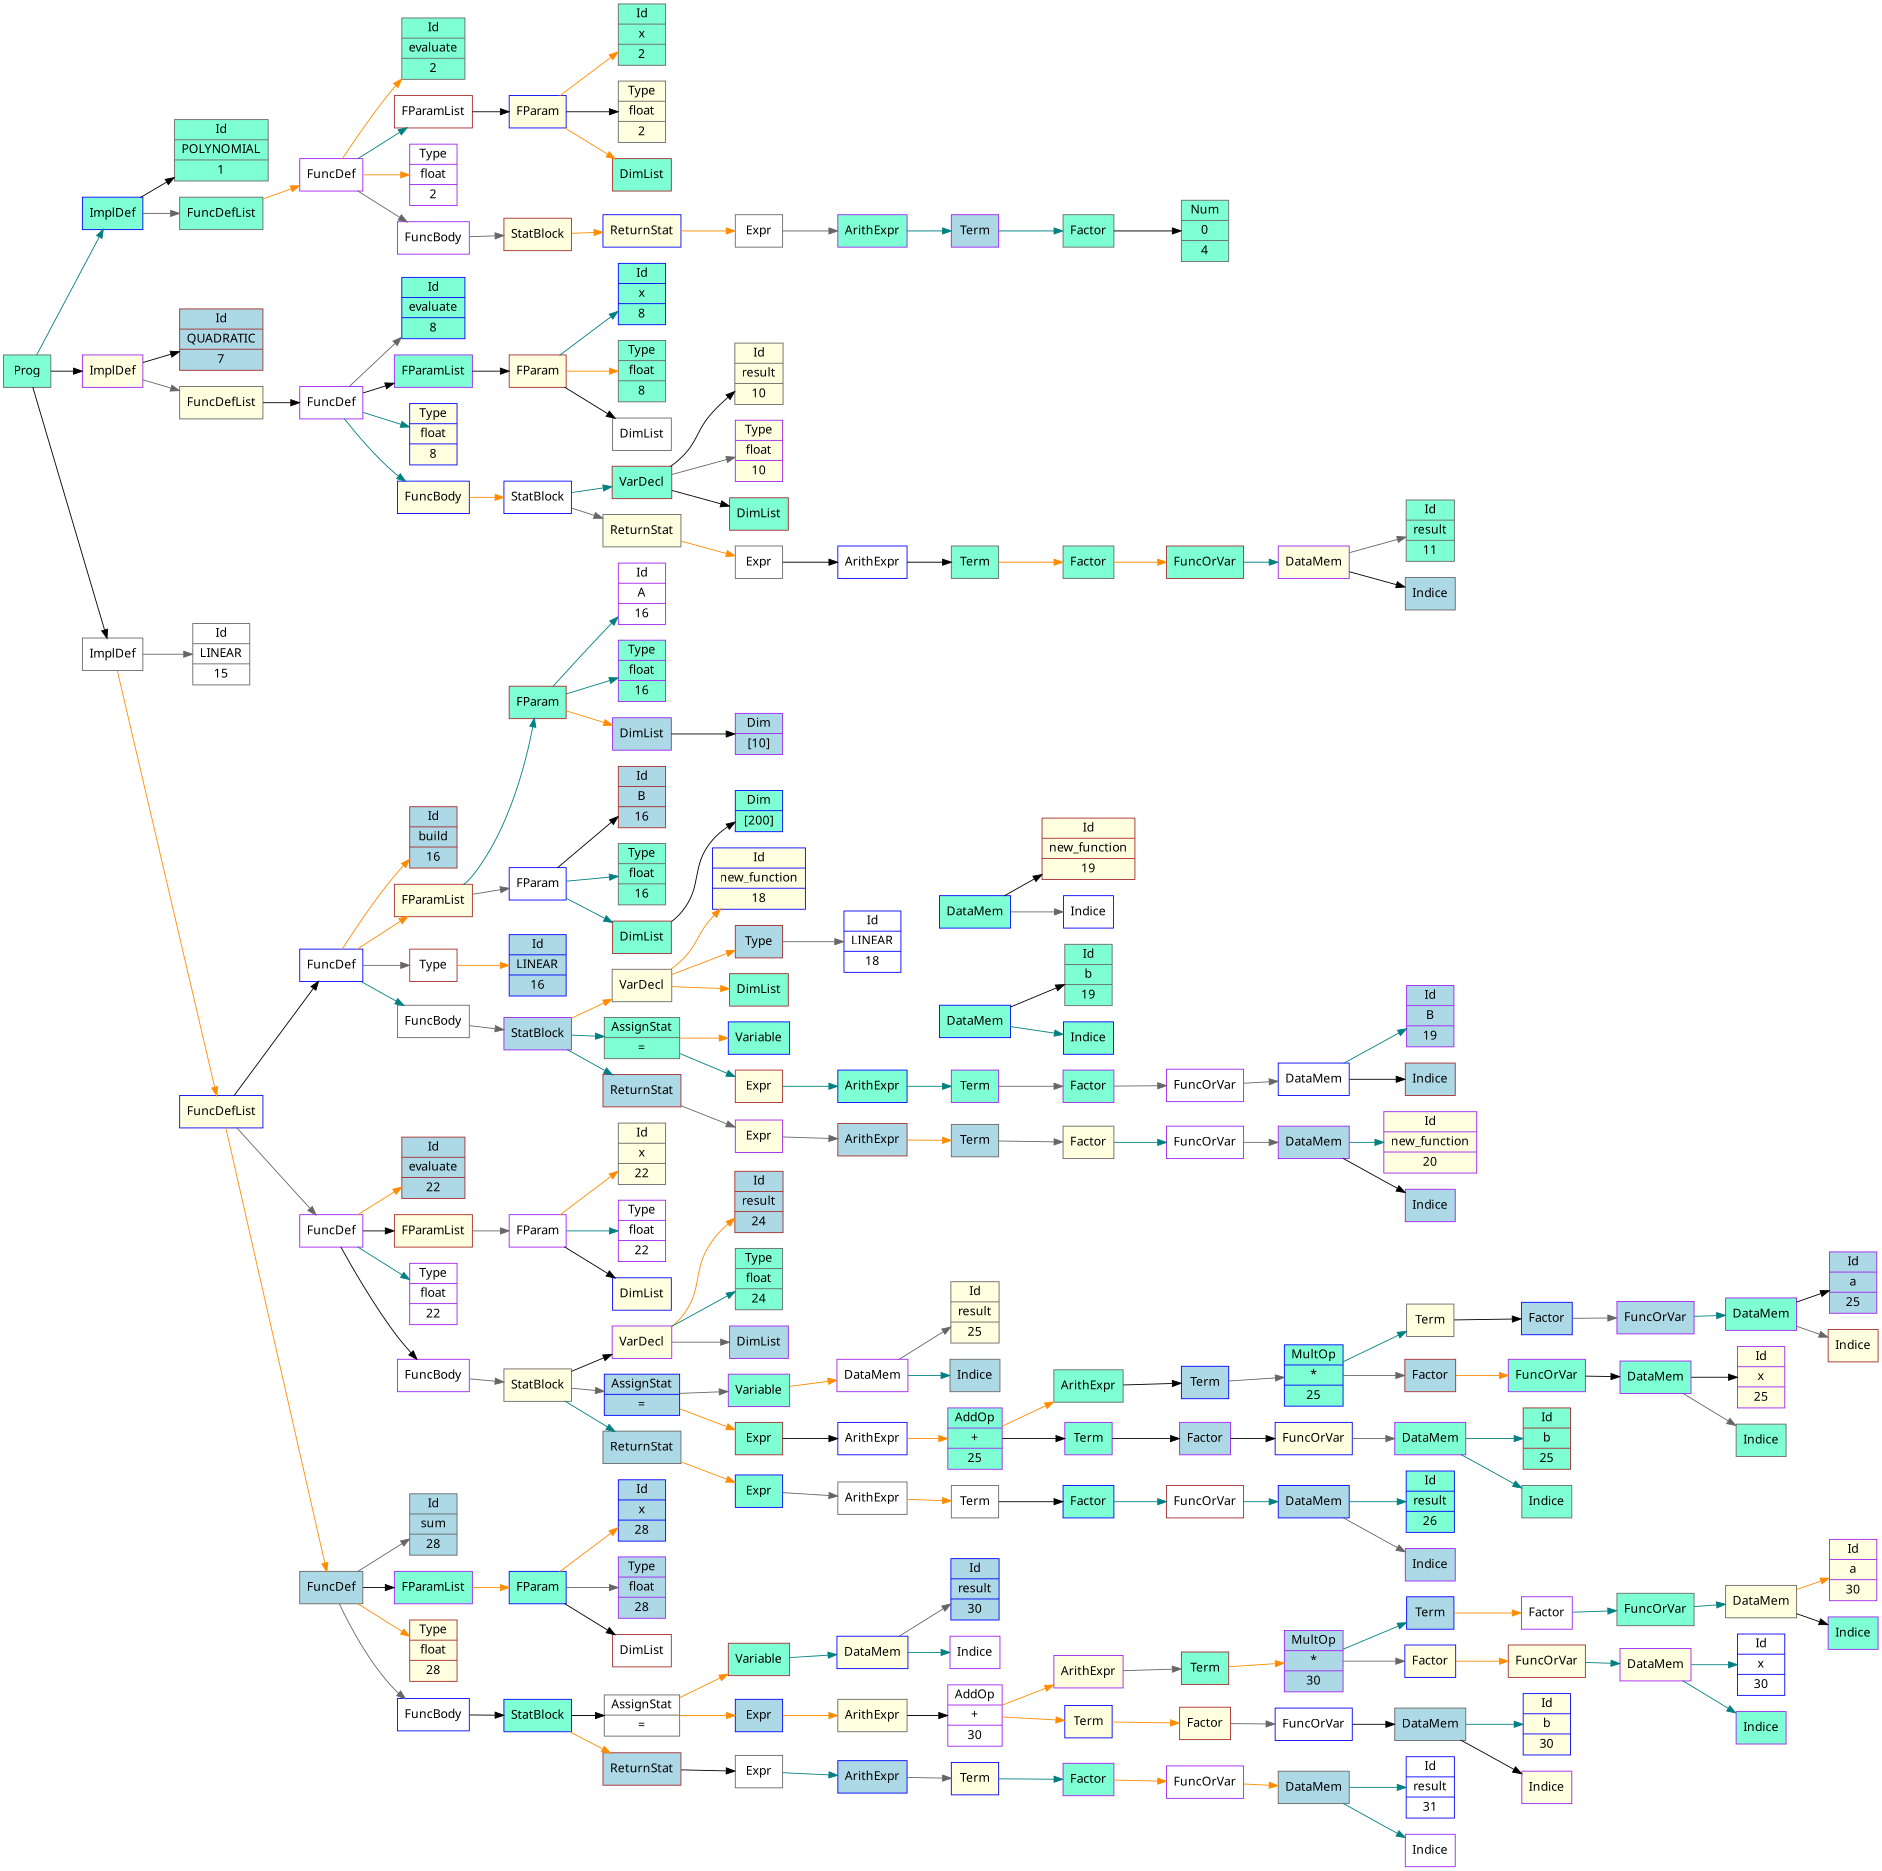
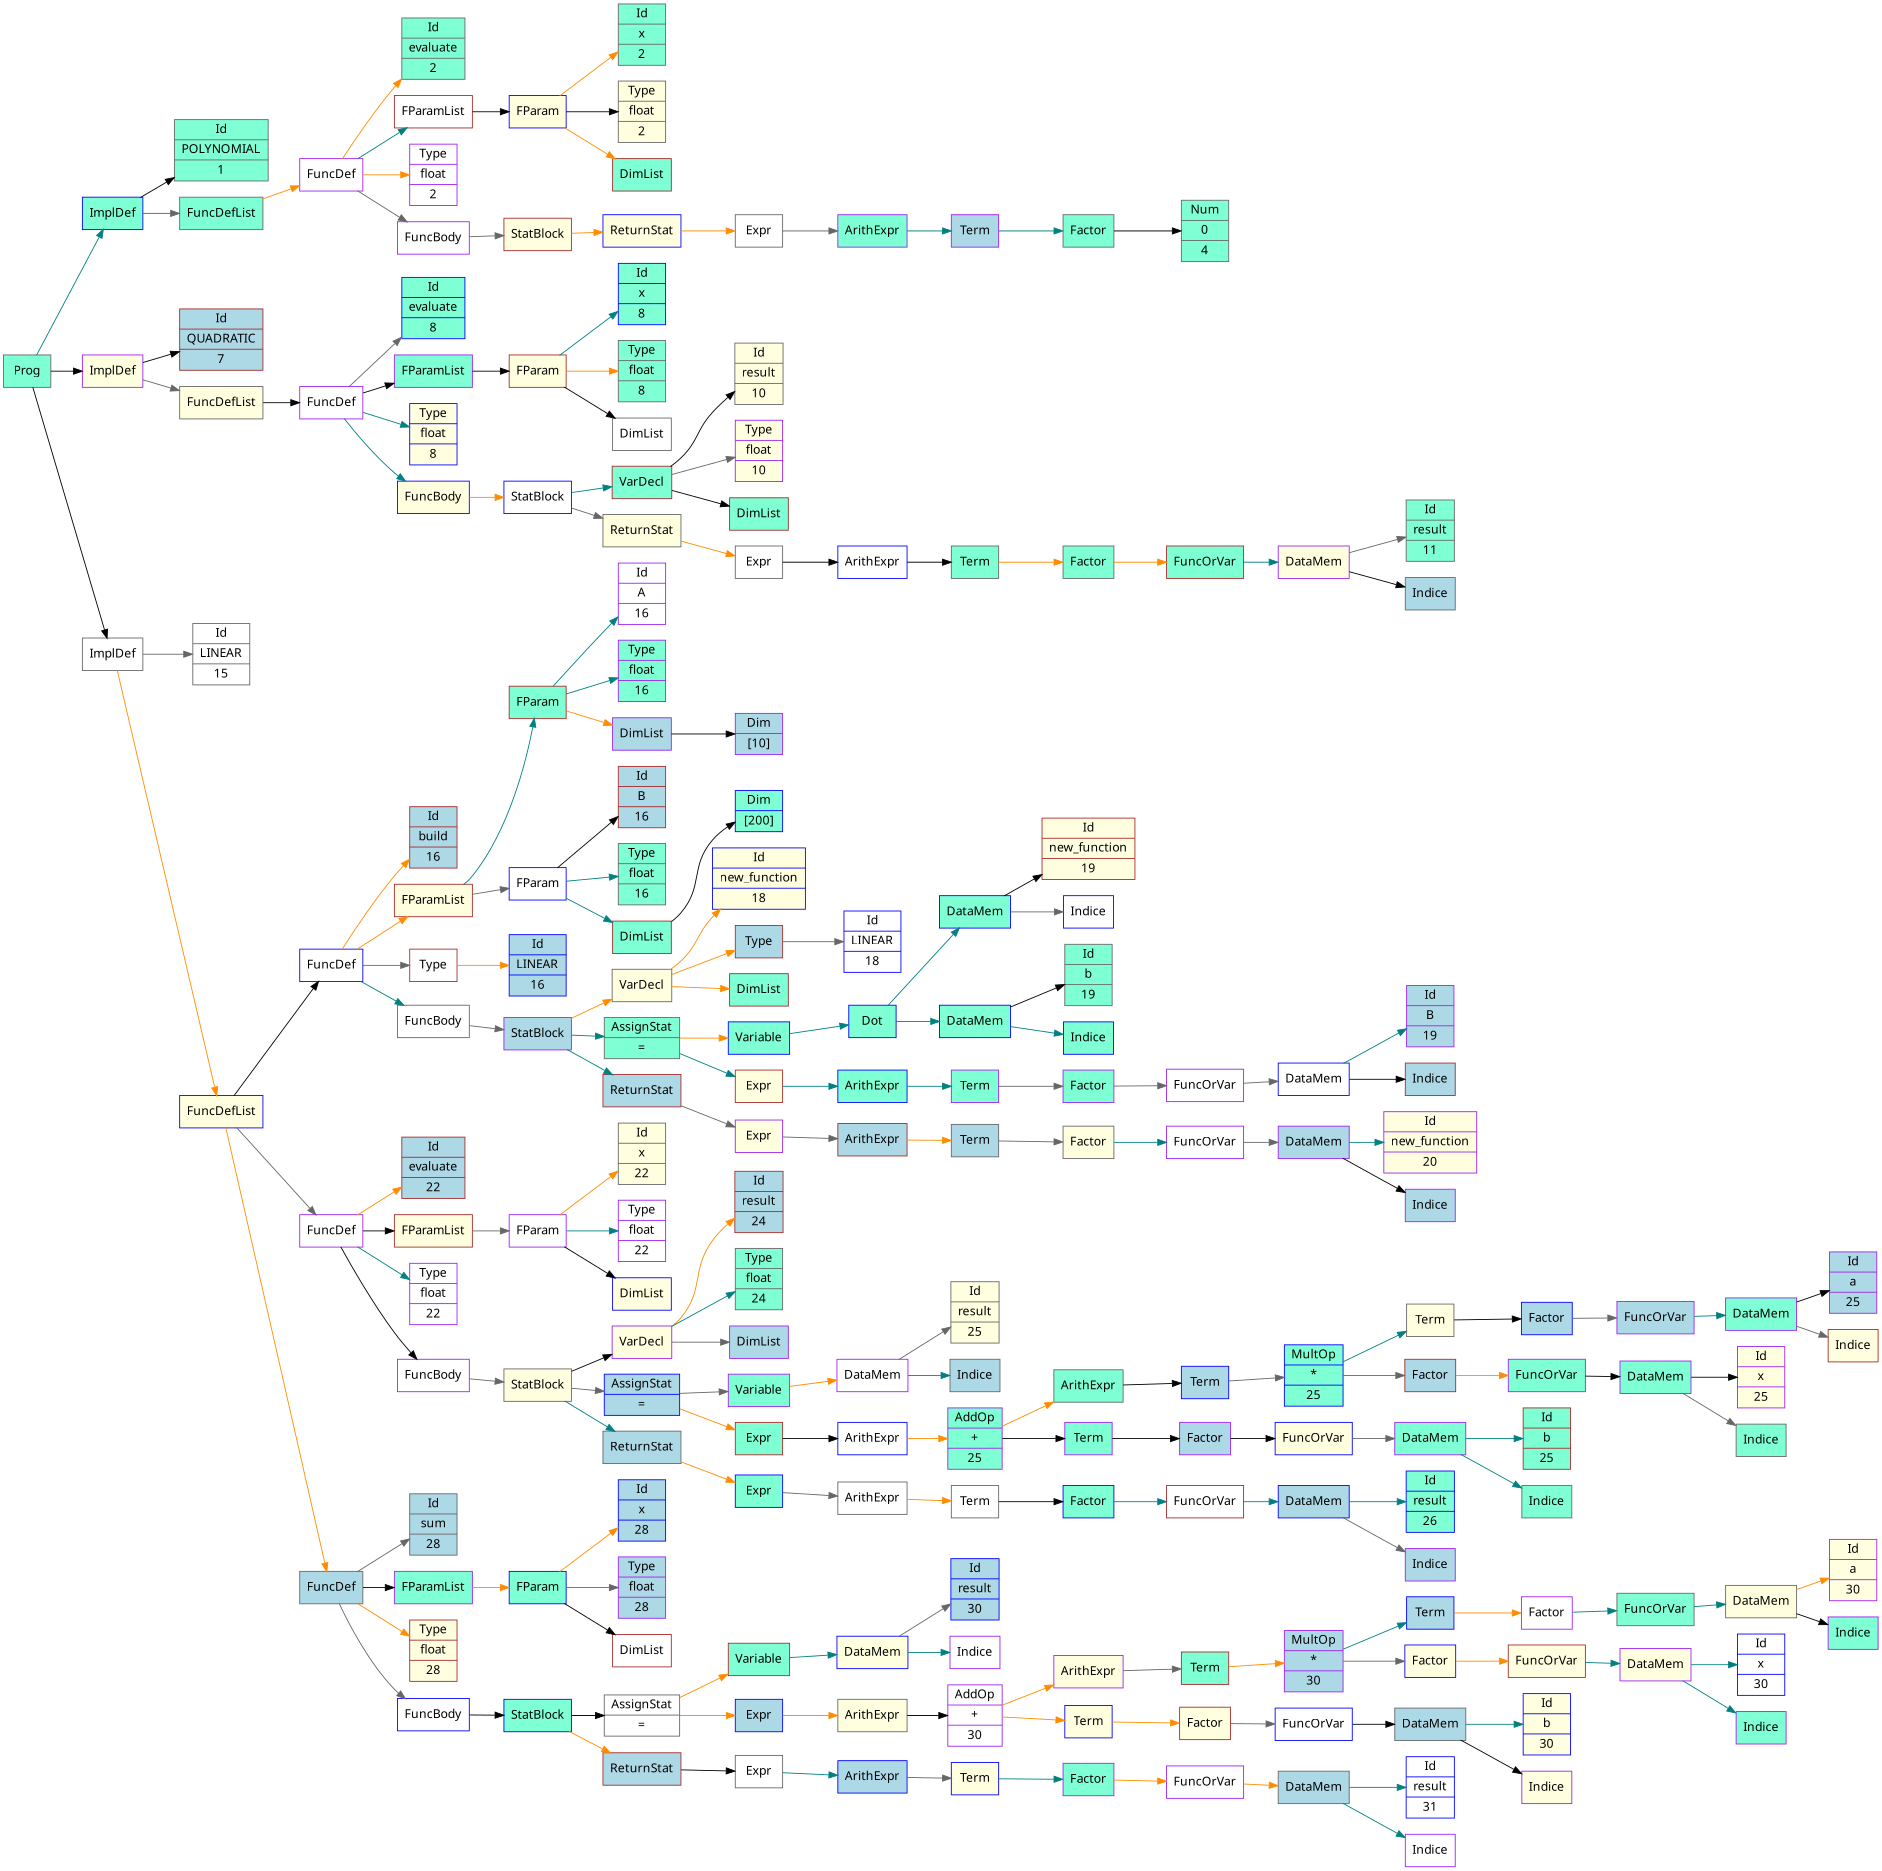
none -> (872, 1021)
